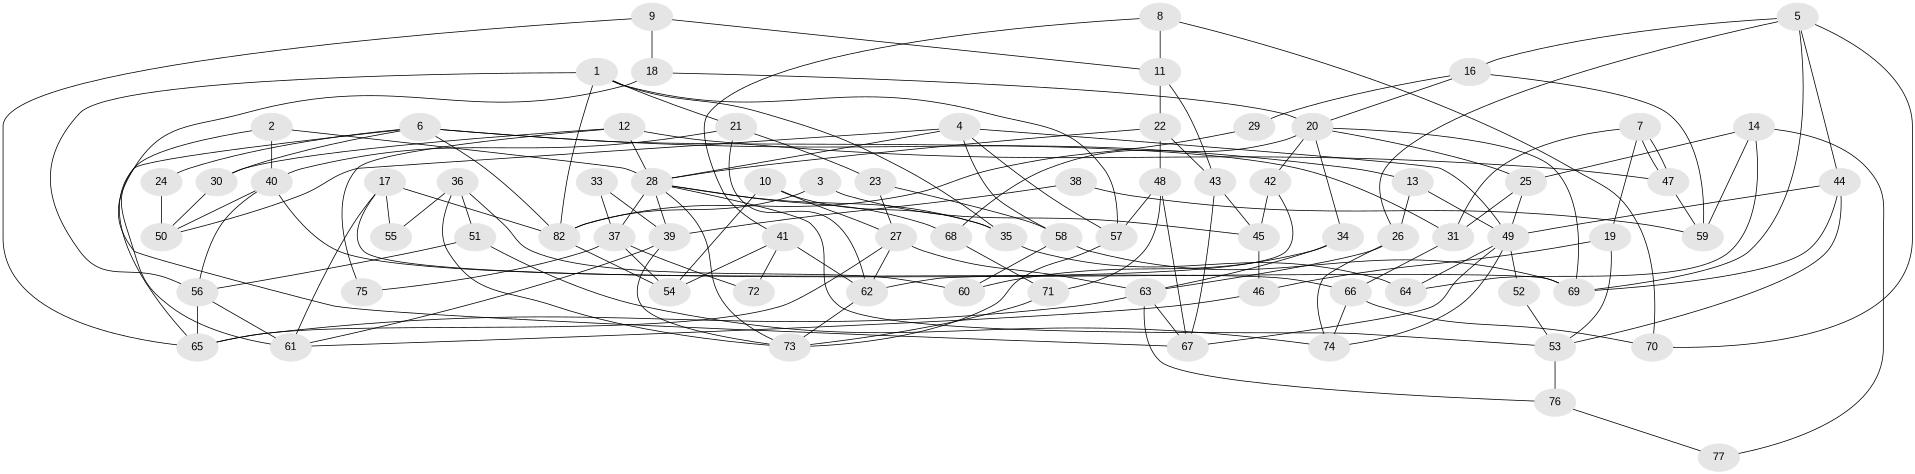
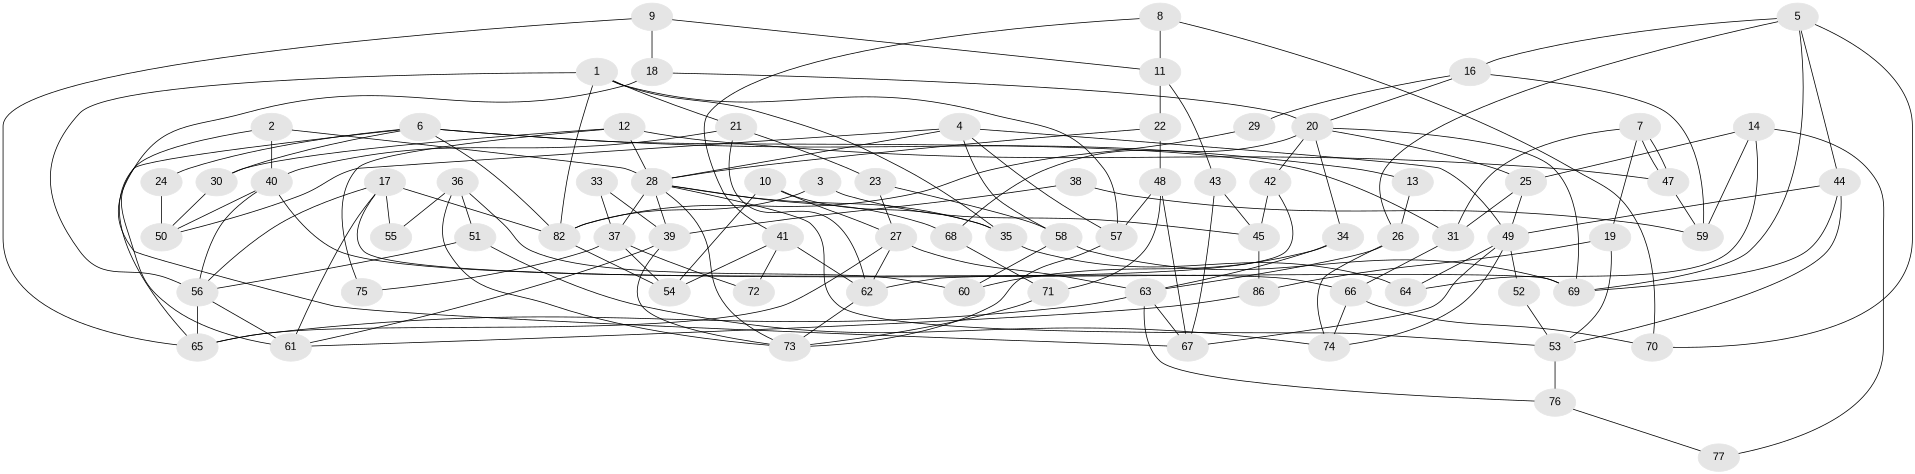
(1195, 162) -> none
(1454, 206) -> none
none -> (281, 223)
(1259, 292) -> (1259, 292)
